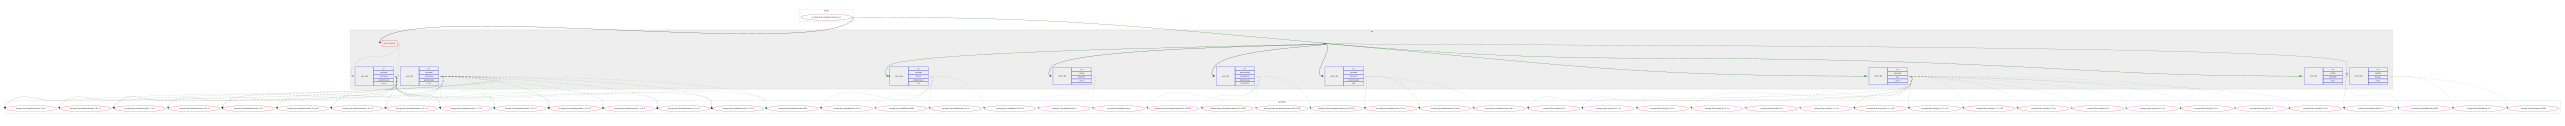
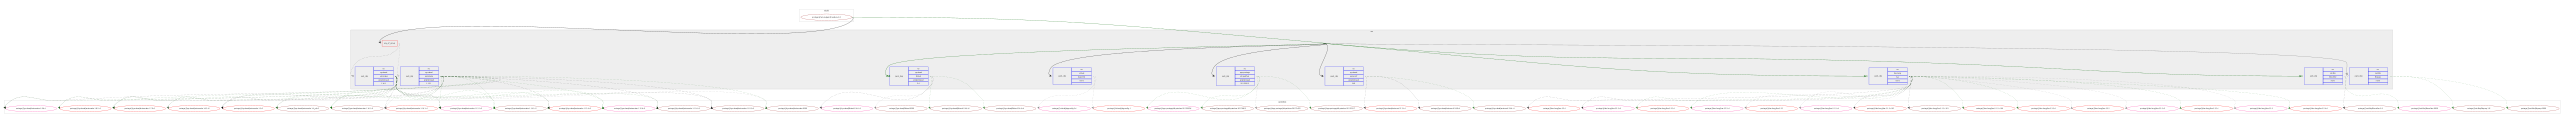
(1881, 109) -> (1881, 109)
